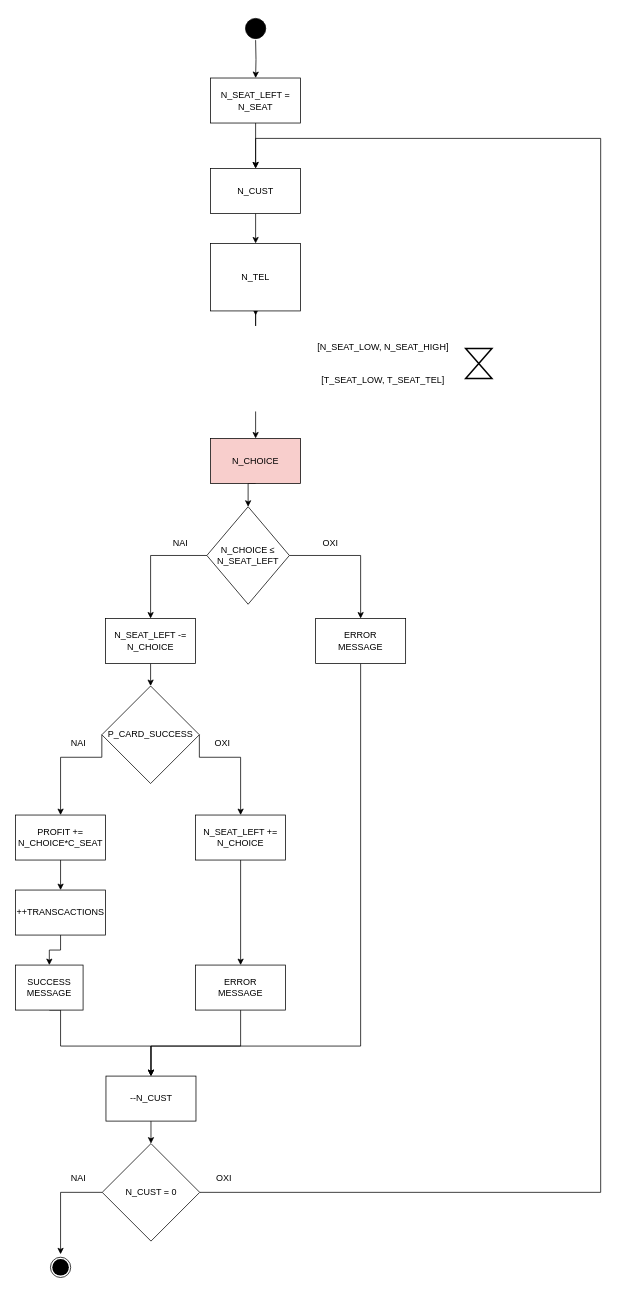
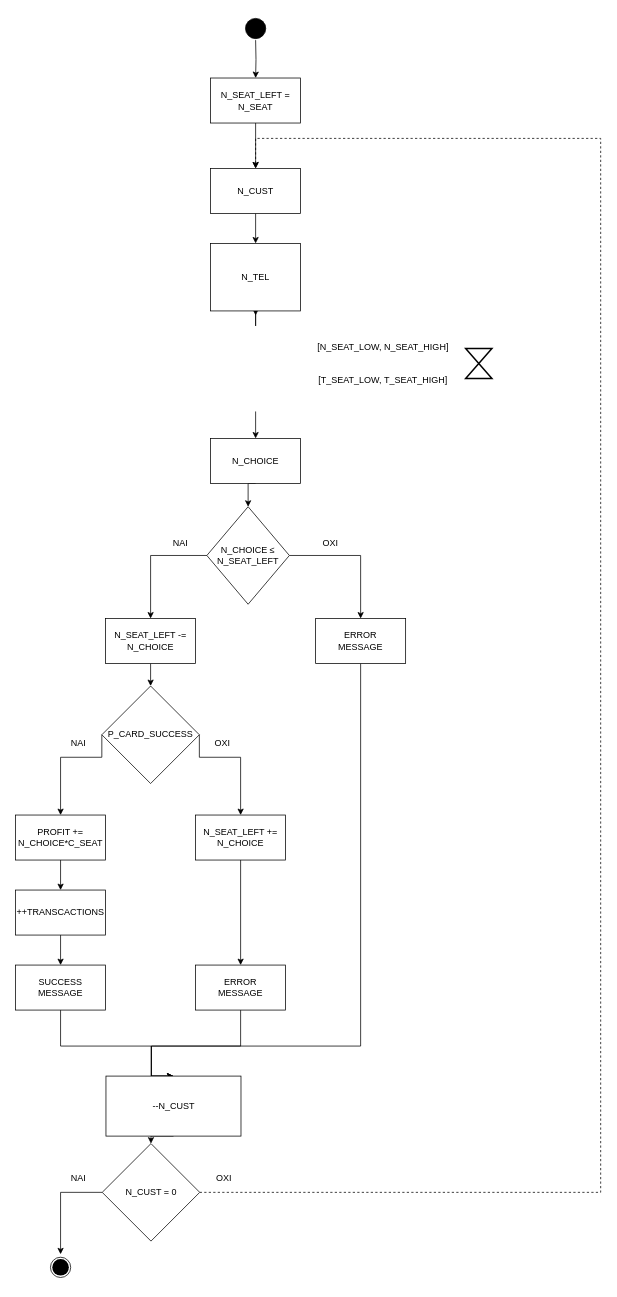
(383, 380) -> (383, 380)
(255, 461) -> (255, 461)
(600, 694) -> (600, 694)
(49, 987) -> (60, 987)
(151, 1098) -> (173, 1106)
